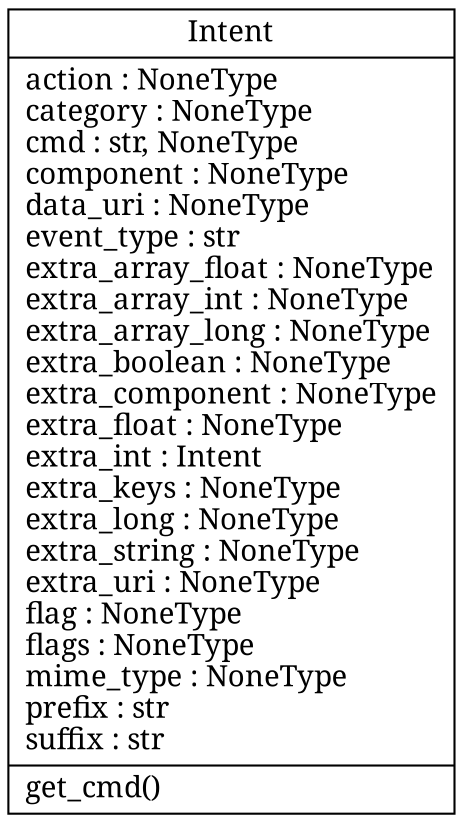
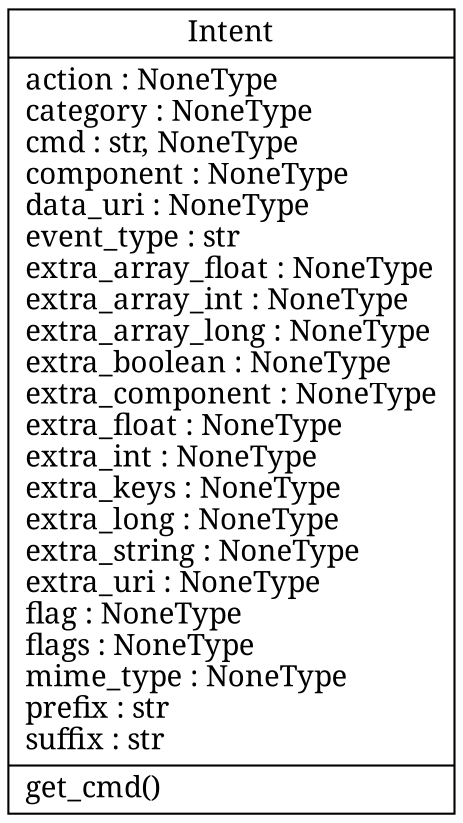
(145, 458) -> (172, 458)
